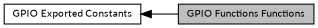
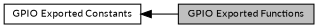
(246, 14) -> (246, 14)
